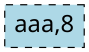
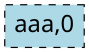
(44, 26) -> (44, 26)
